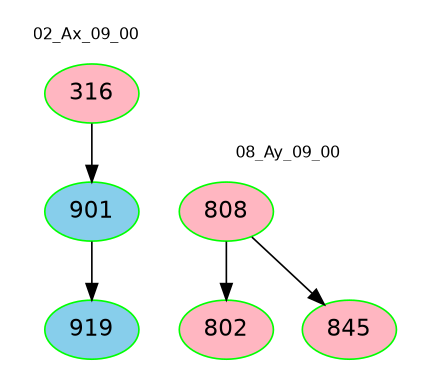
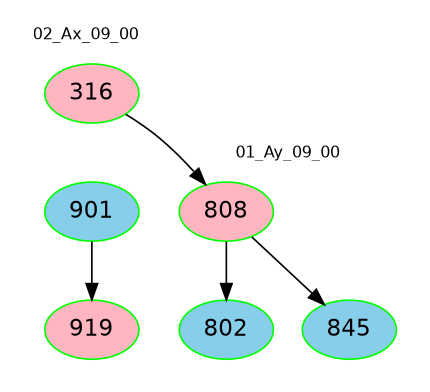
(92, 145) -> (177, 154)
(288, 153) -> (288, 153)
(92, 330) -> (92, 330)
(226, 330) -> (226, 330)
(349, 330) -> (349, 330)
